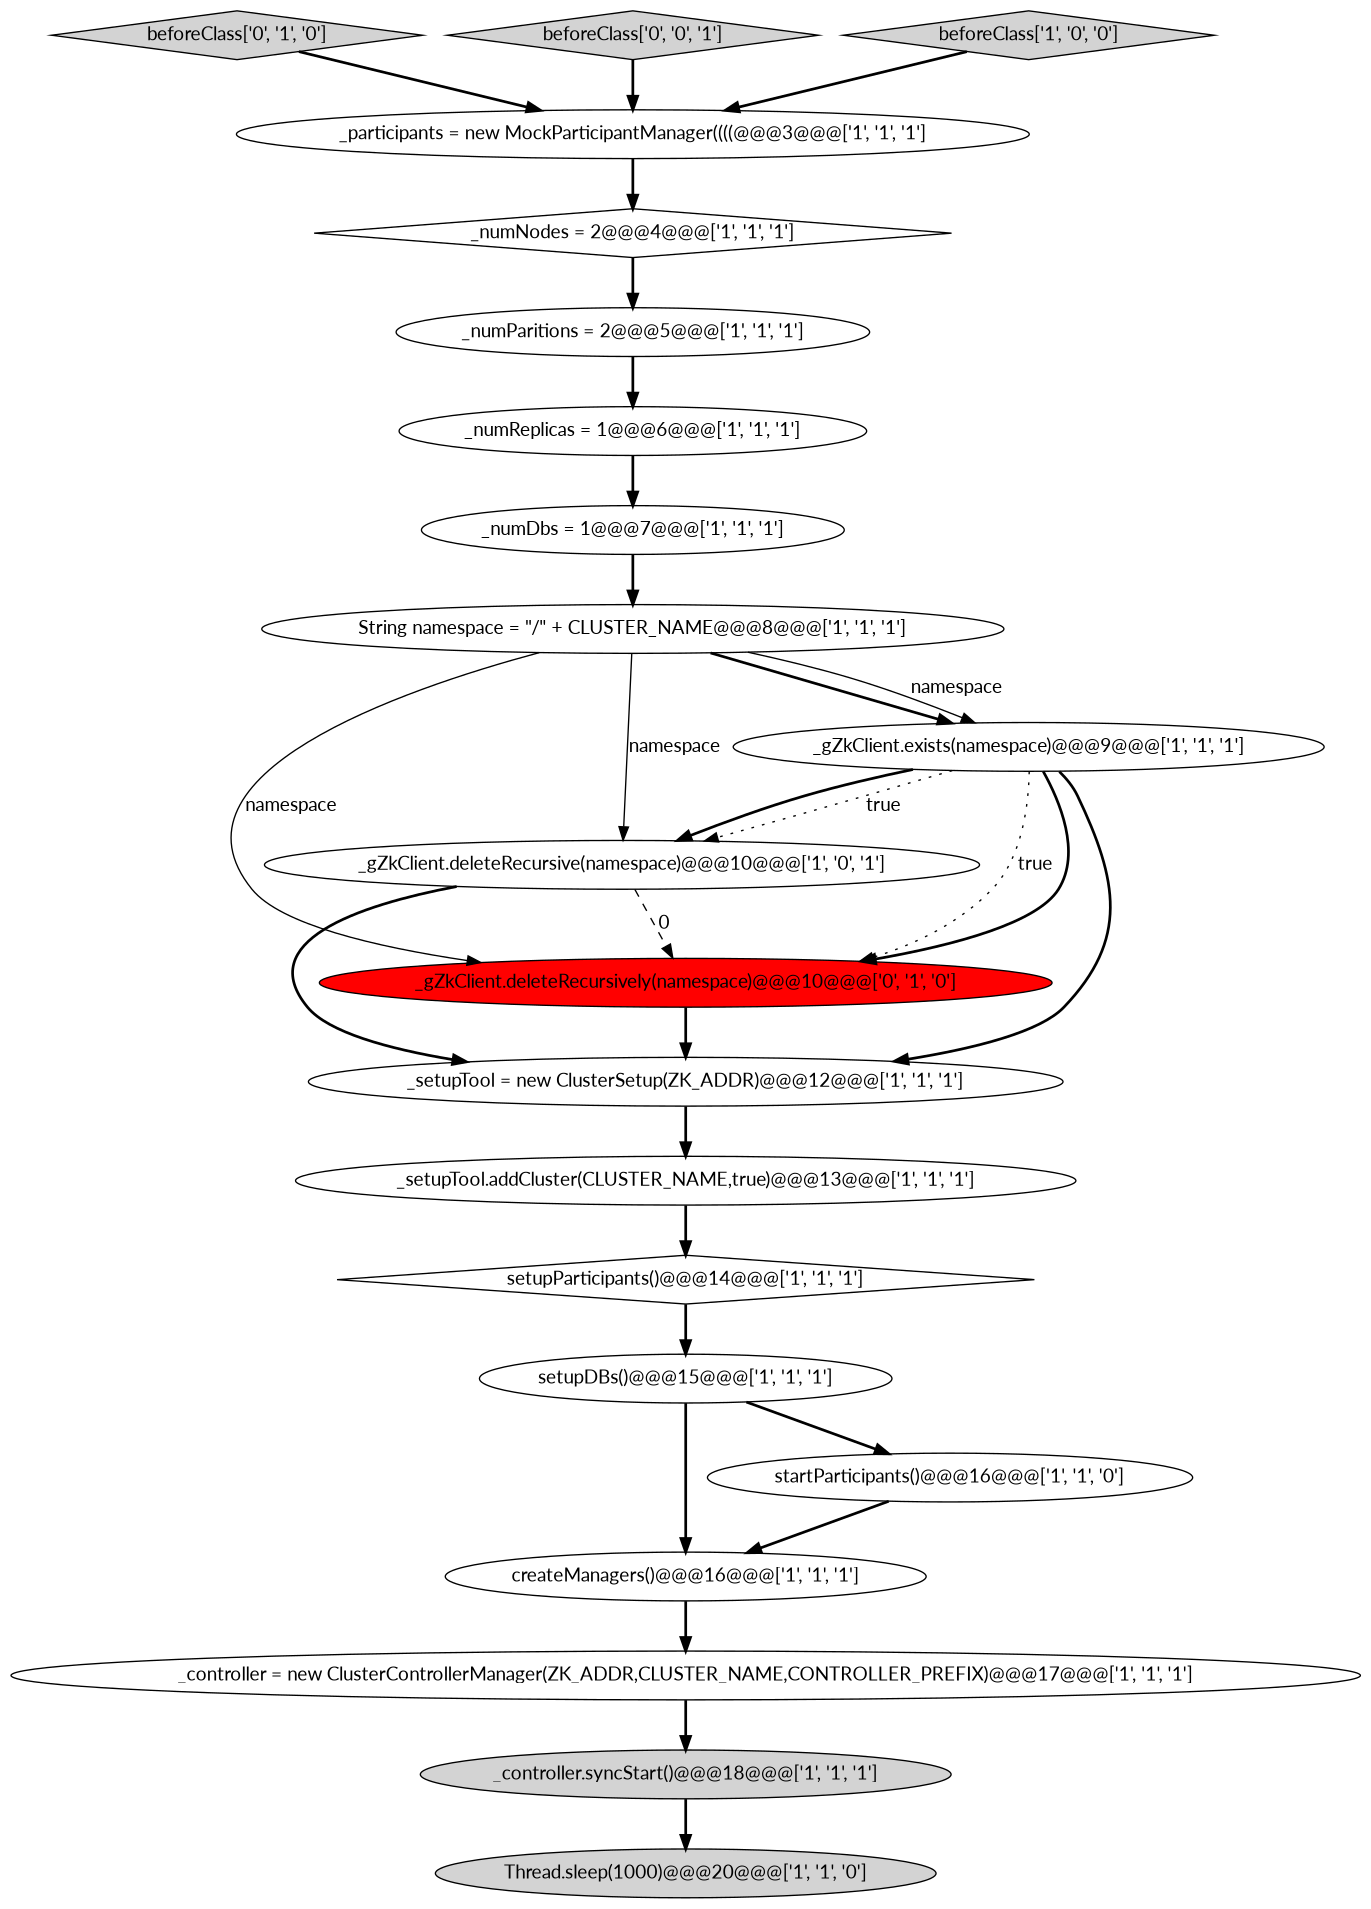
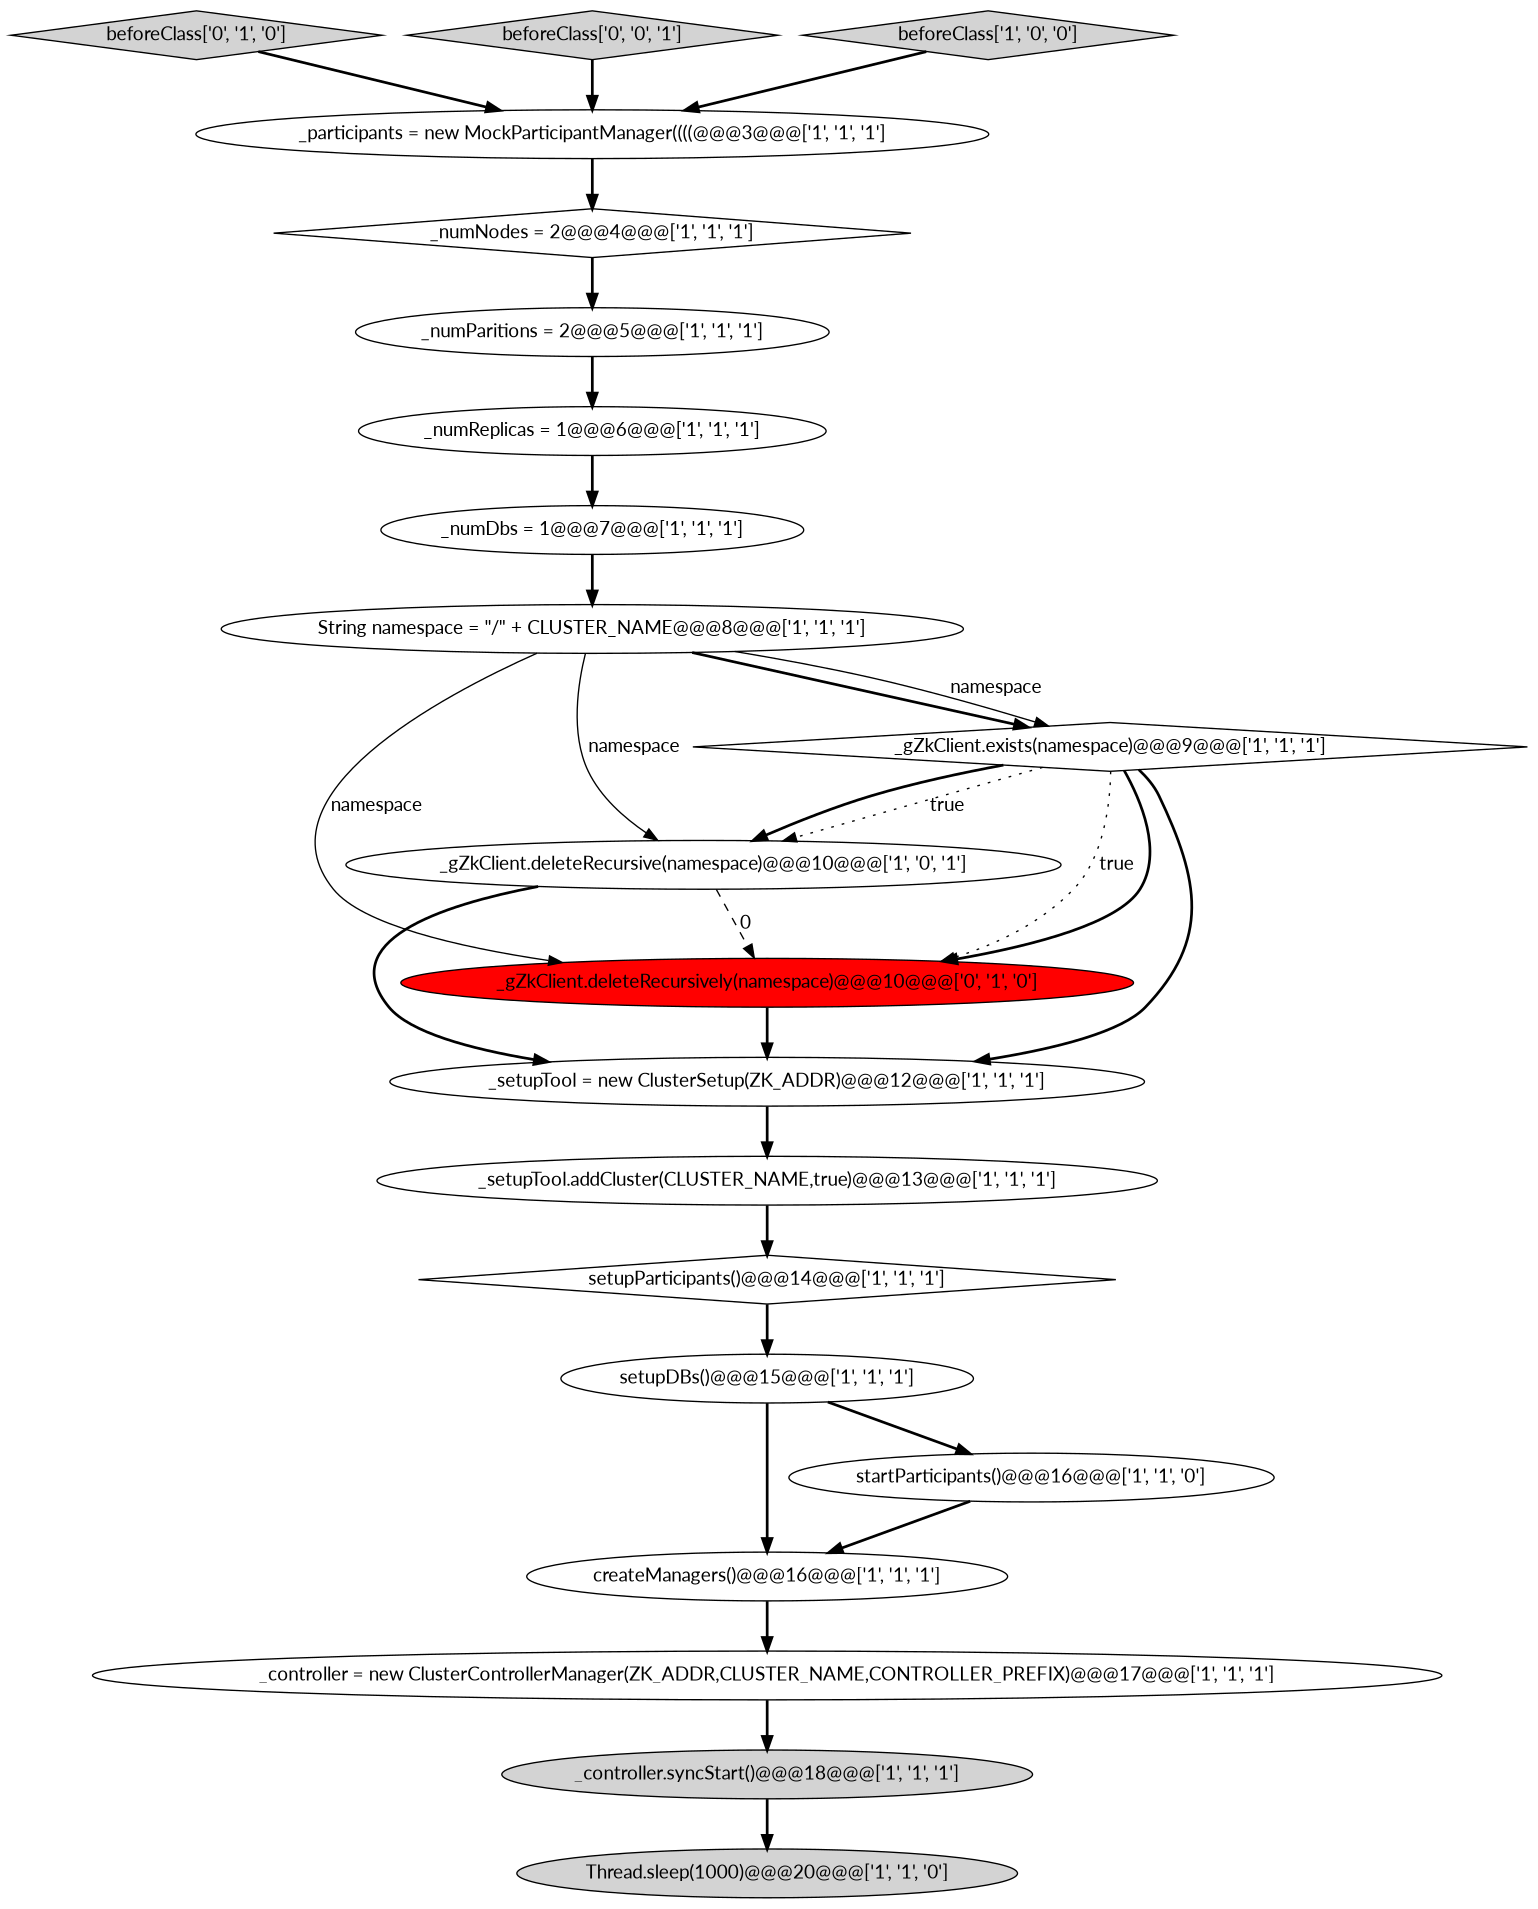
(1029, 747) -> (1110, 747)
